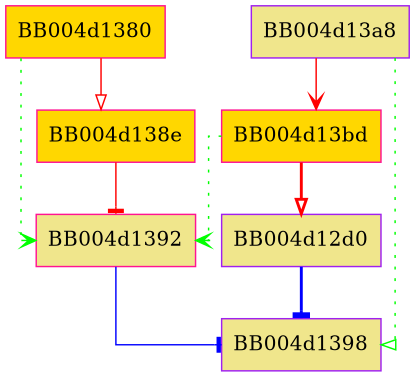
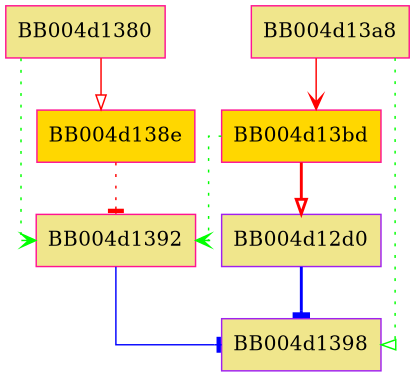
(85, 32) -> (85, 32)
(330, 32) -> (330, 32)
(116, 185) -> (116, 185)
